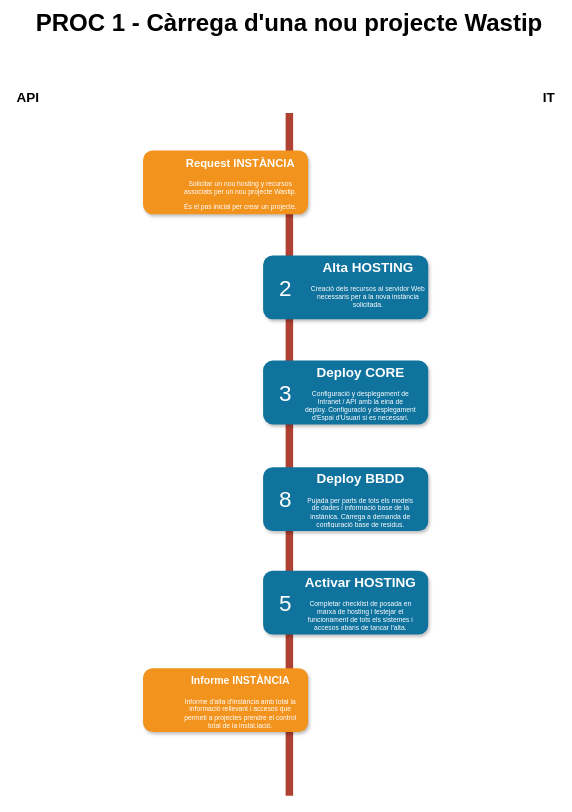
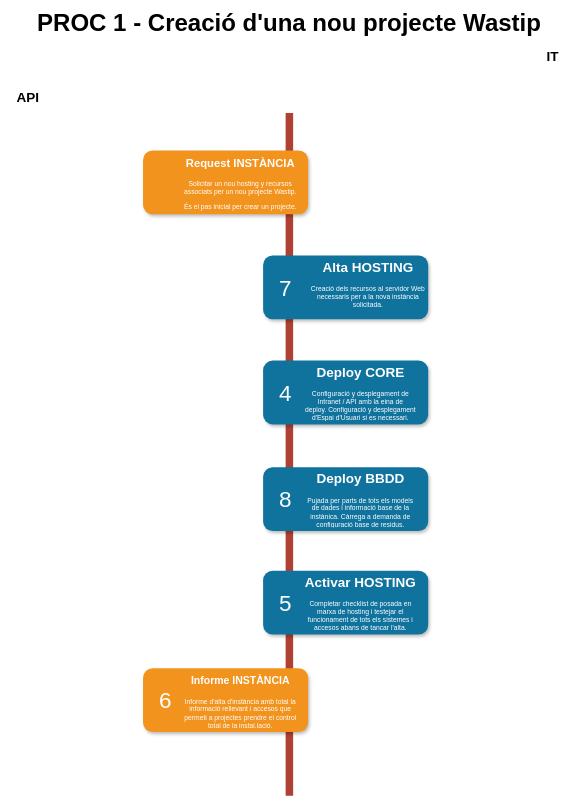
(289, 23) -> (289, 23)
(544, 98) -> (548, 57)
(285, 288) -> (285, 288)
(285, 393) -> (285, 393)
none -> (165, 700)
